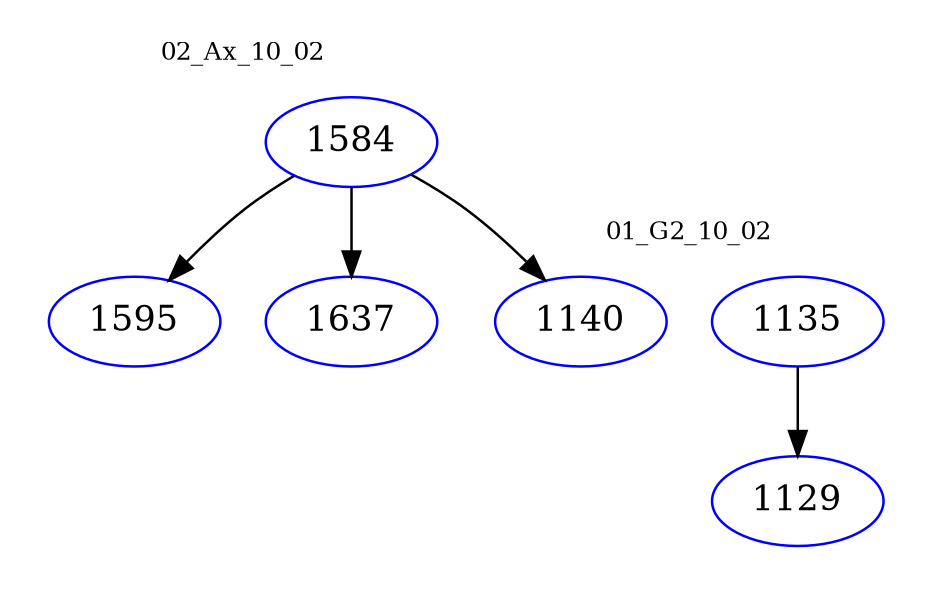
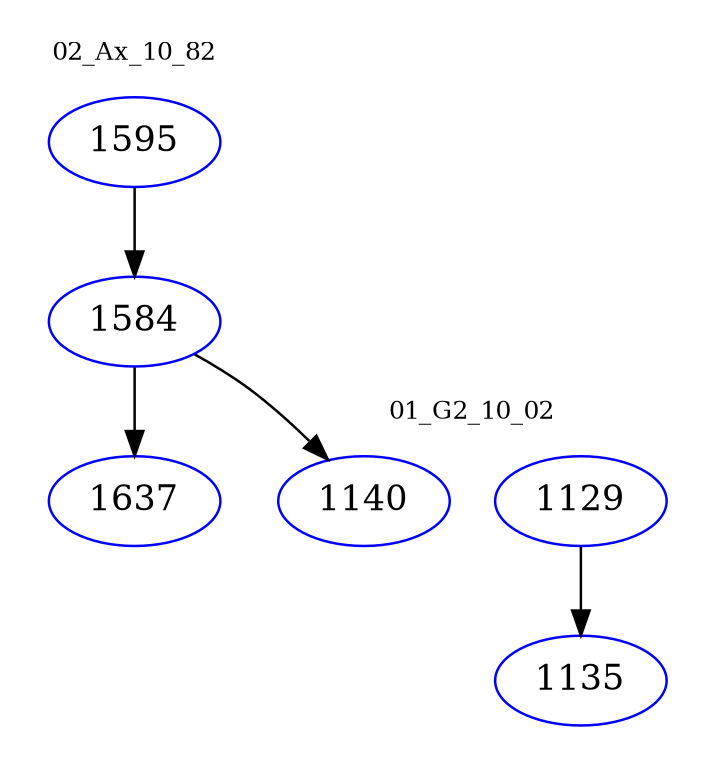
(243, 54) -> (135, 54)
(237, 215) -> (135, 220)
(798, 399) -> (581, 579)
